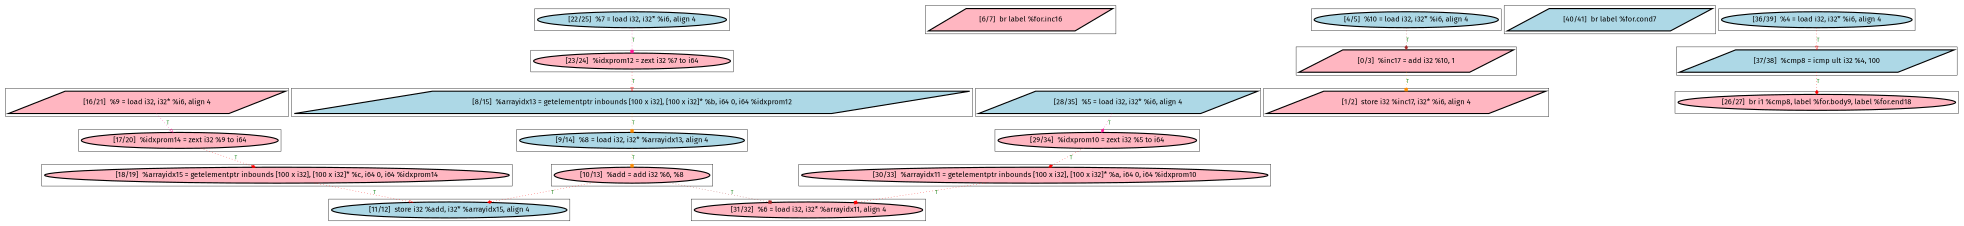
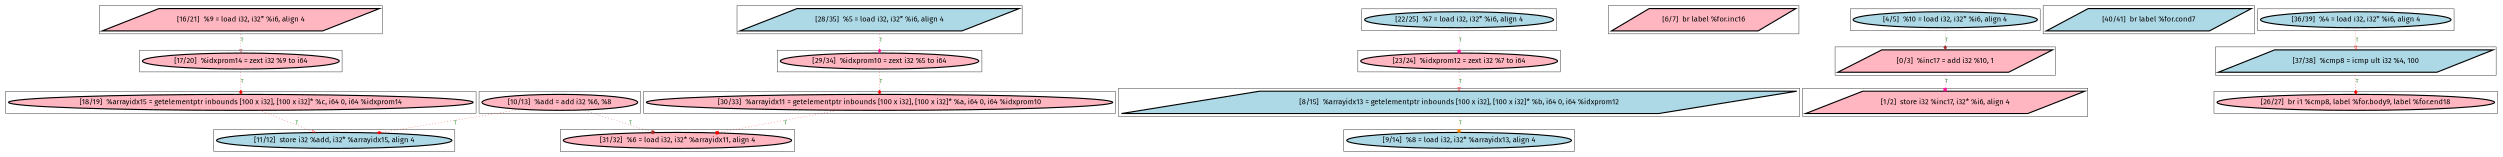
(1406, 80) -> (1945, 80)
(164, 122) -> (241, 40)
(632, 156) -> none
